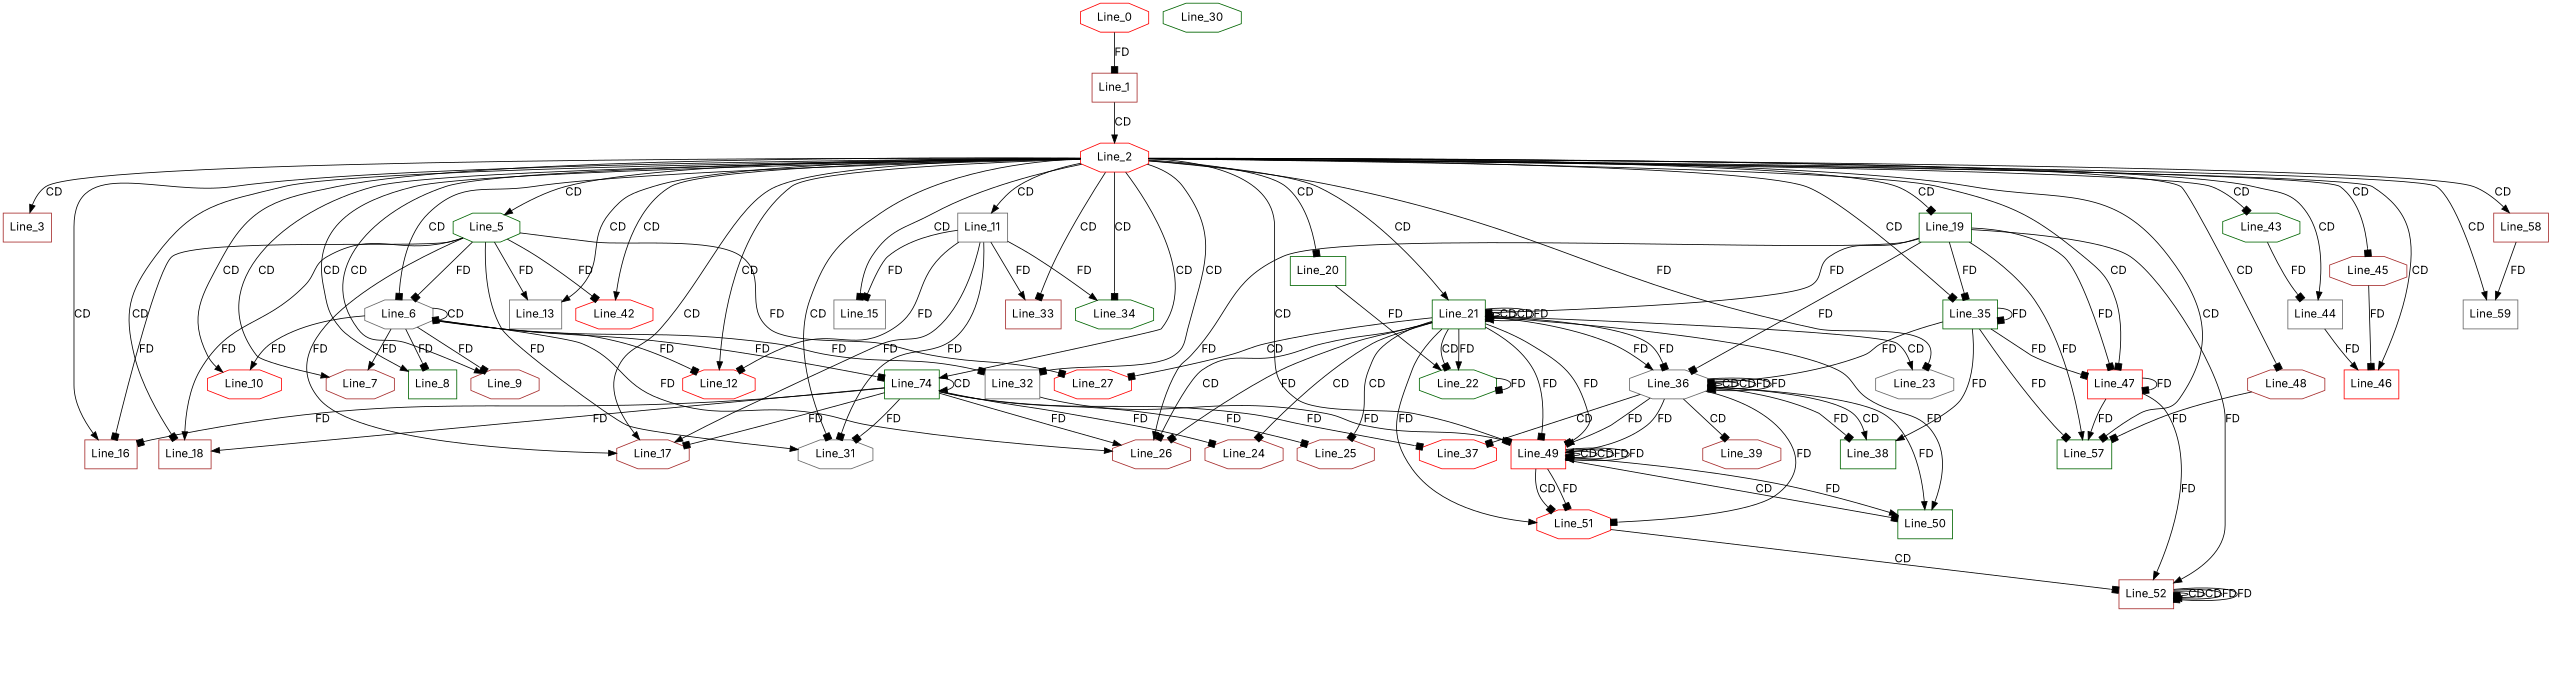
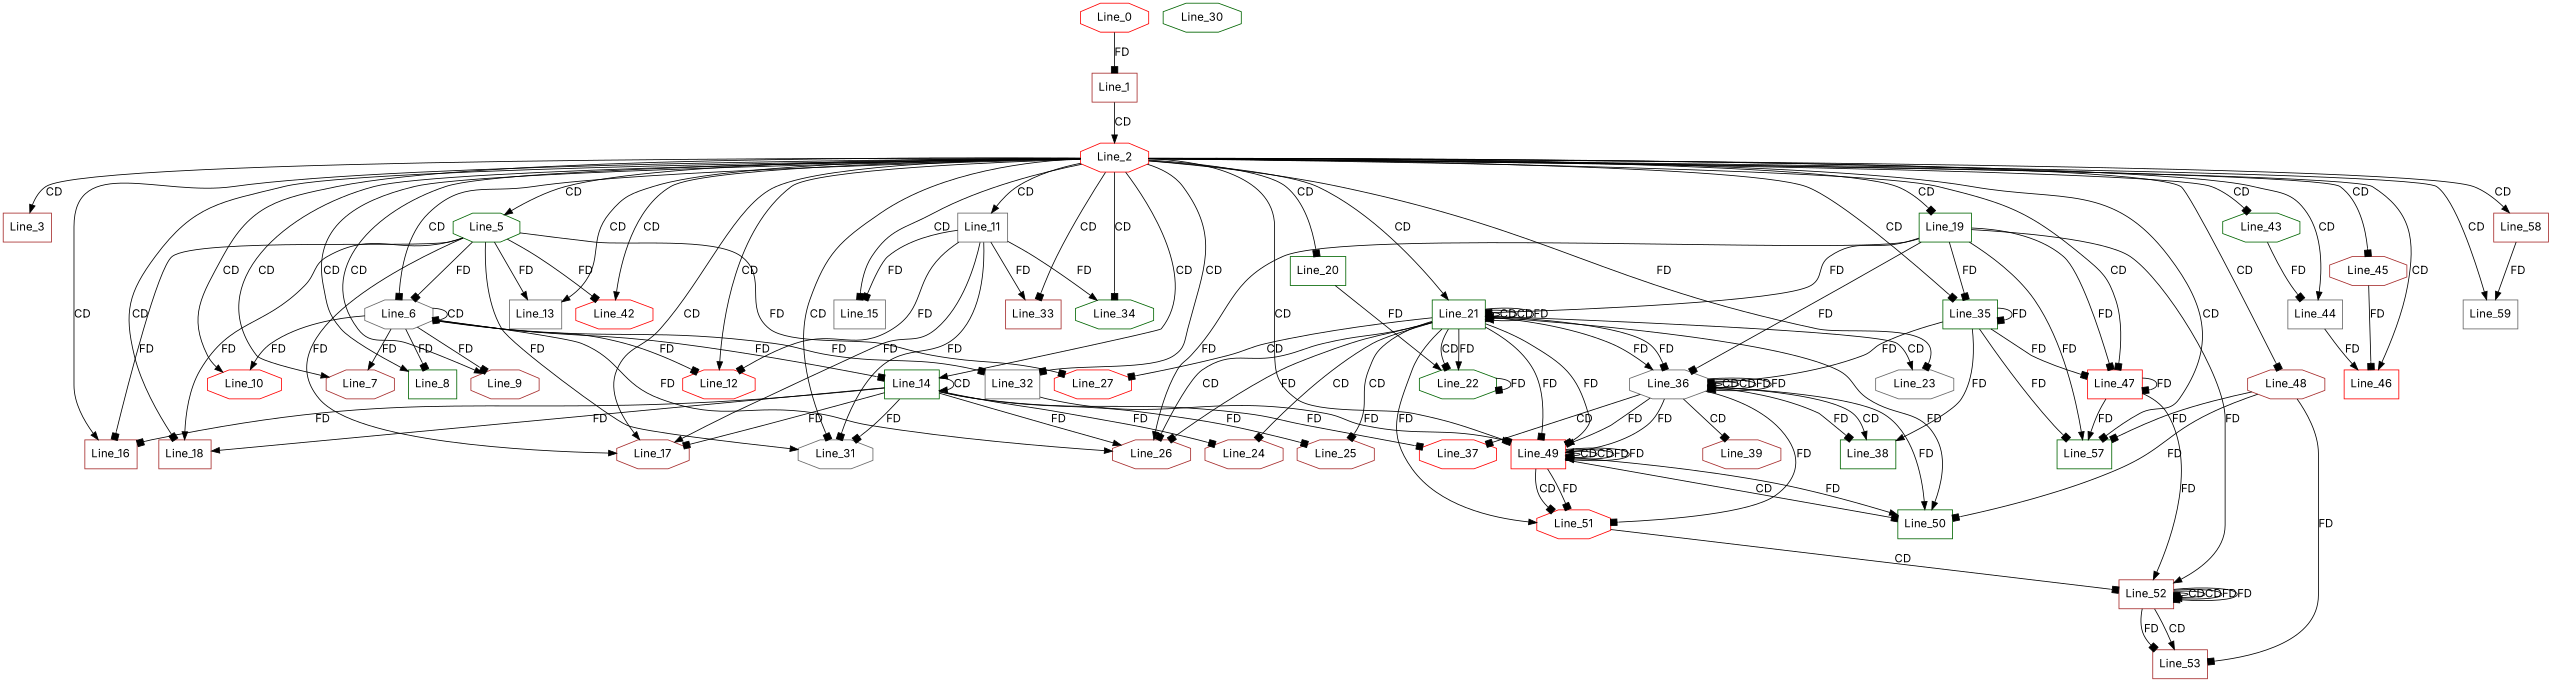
(912, 384) -> (912, 384)
none -> (2116, 470)
none -> (2180, 664)
